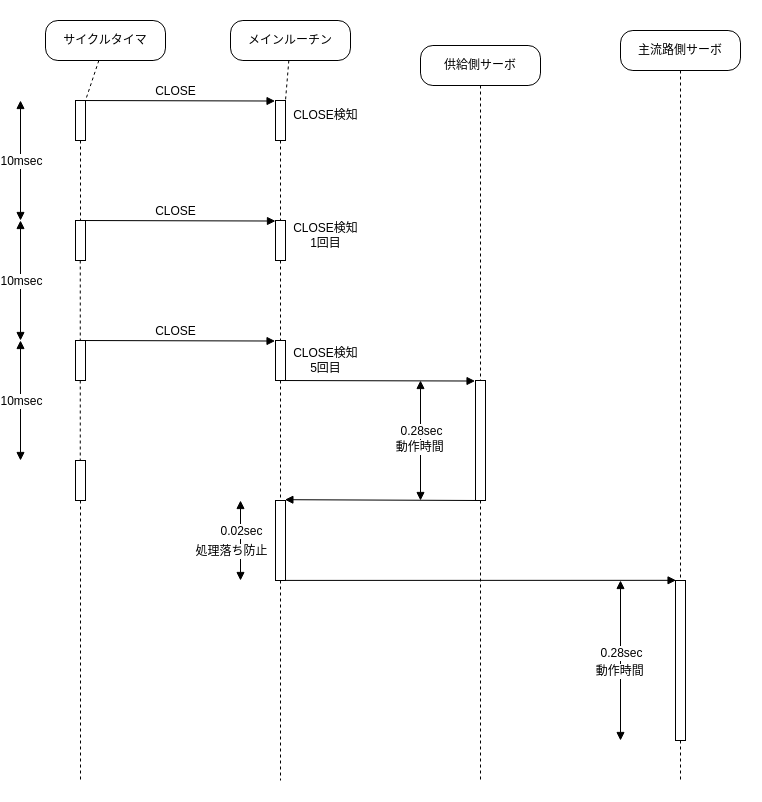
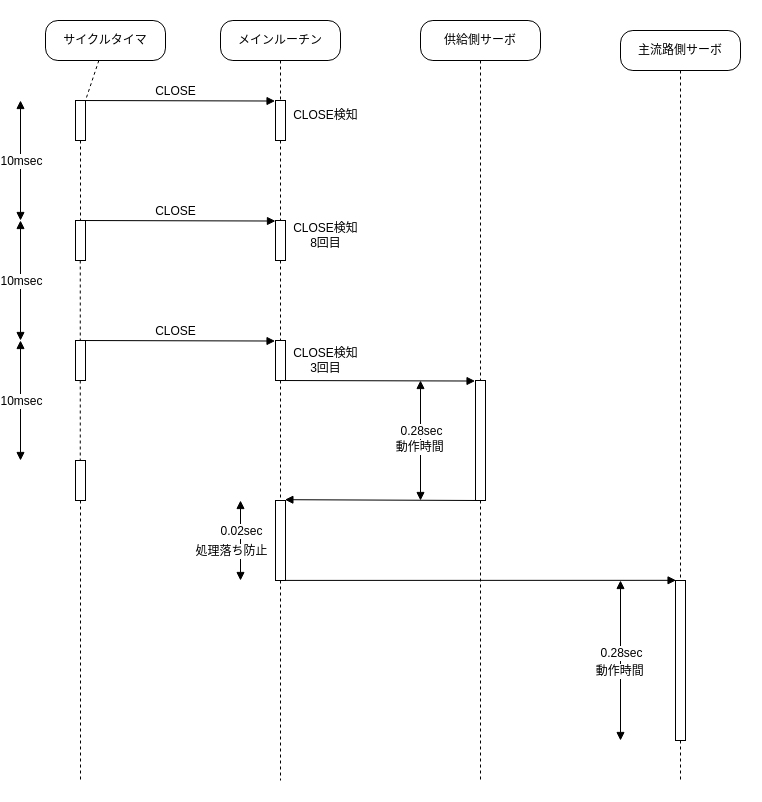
(291, 41) -> (281, 41)
(481, 66) -> (481, 41)
(326, 236) -> (326, 236)
(326, 361) -> (326, 361)
